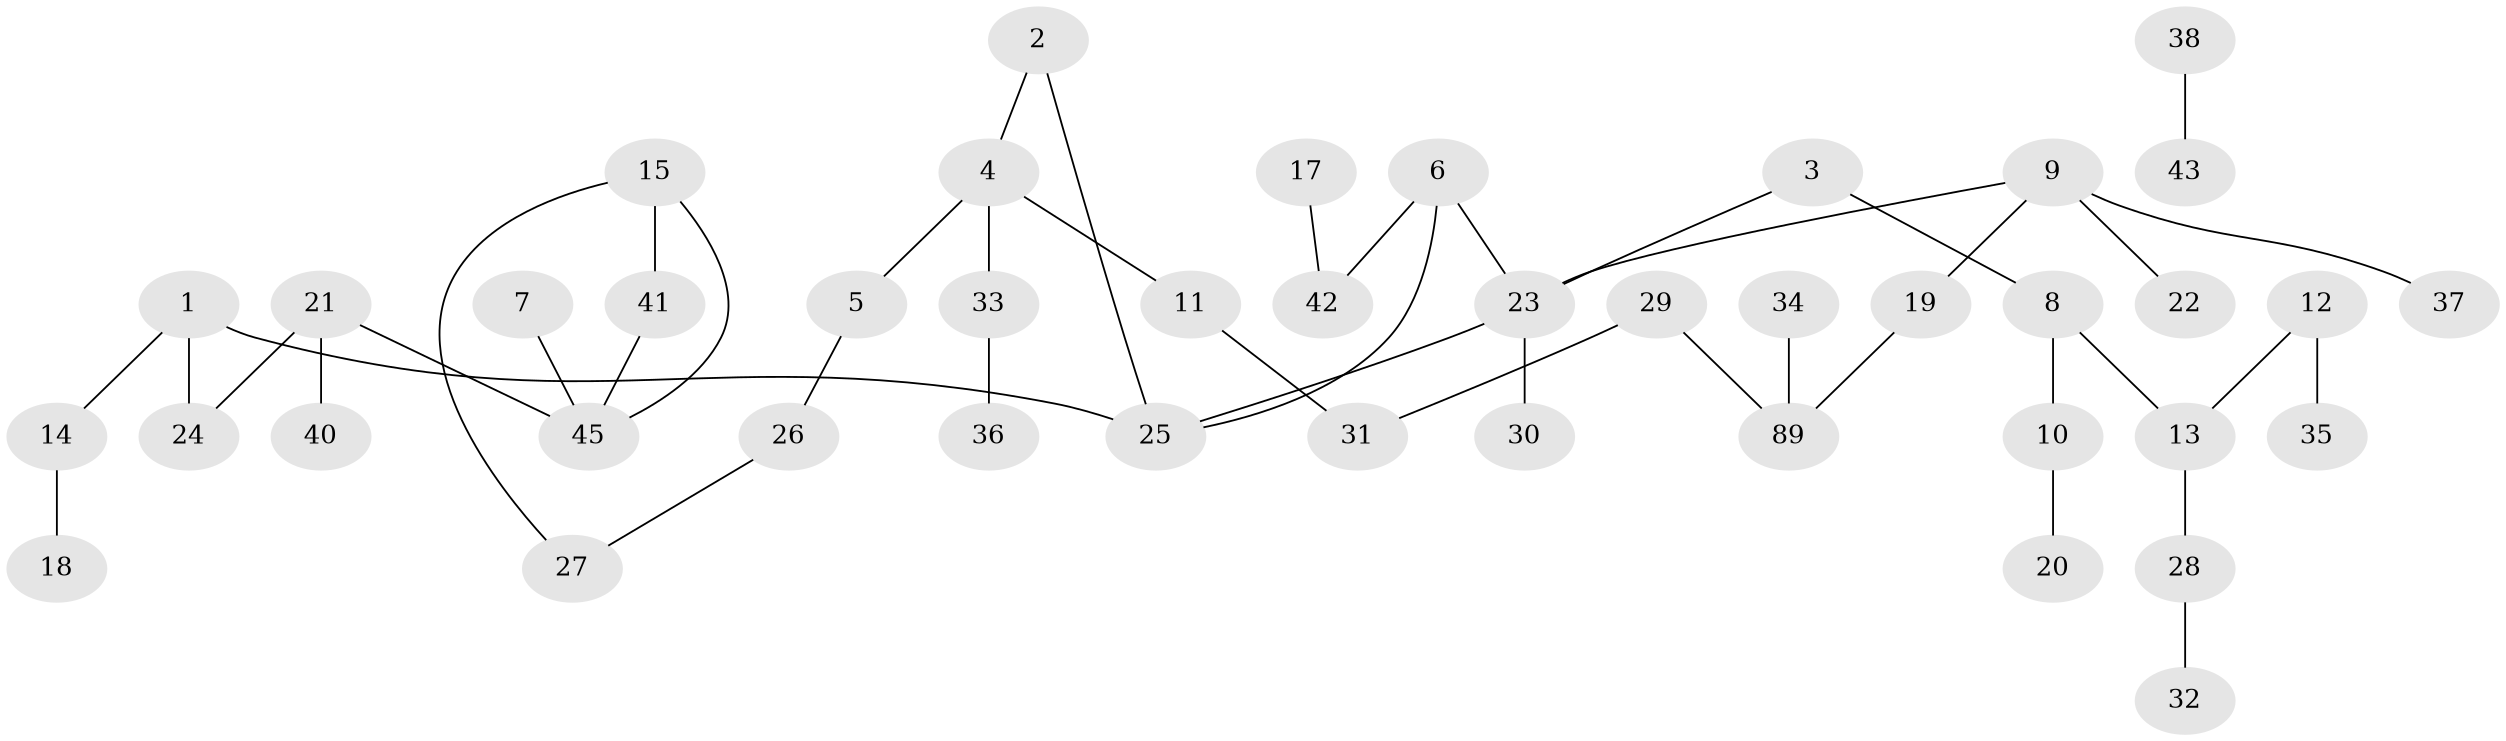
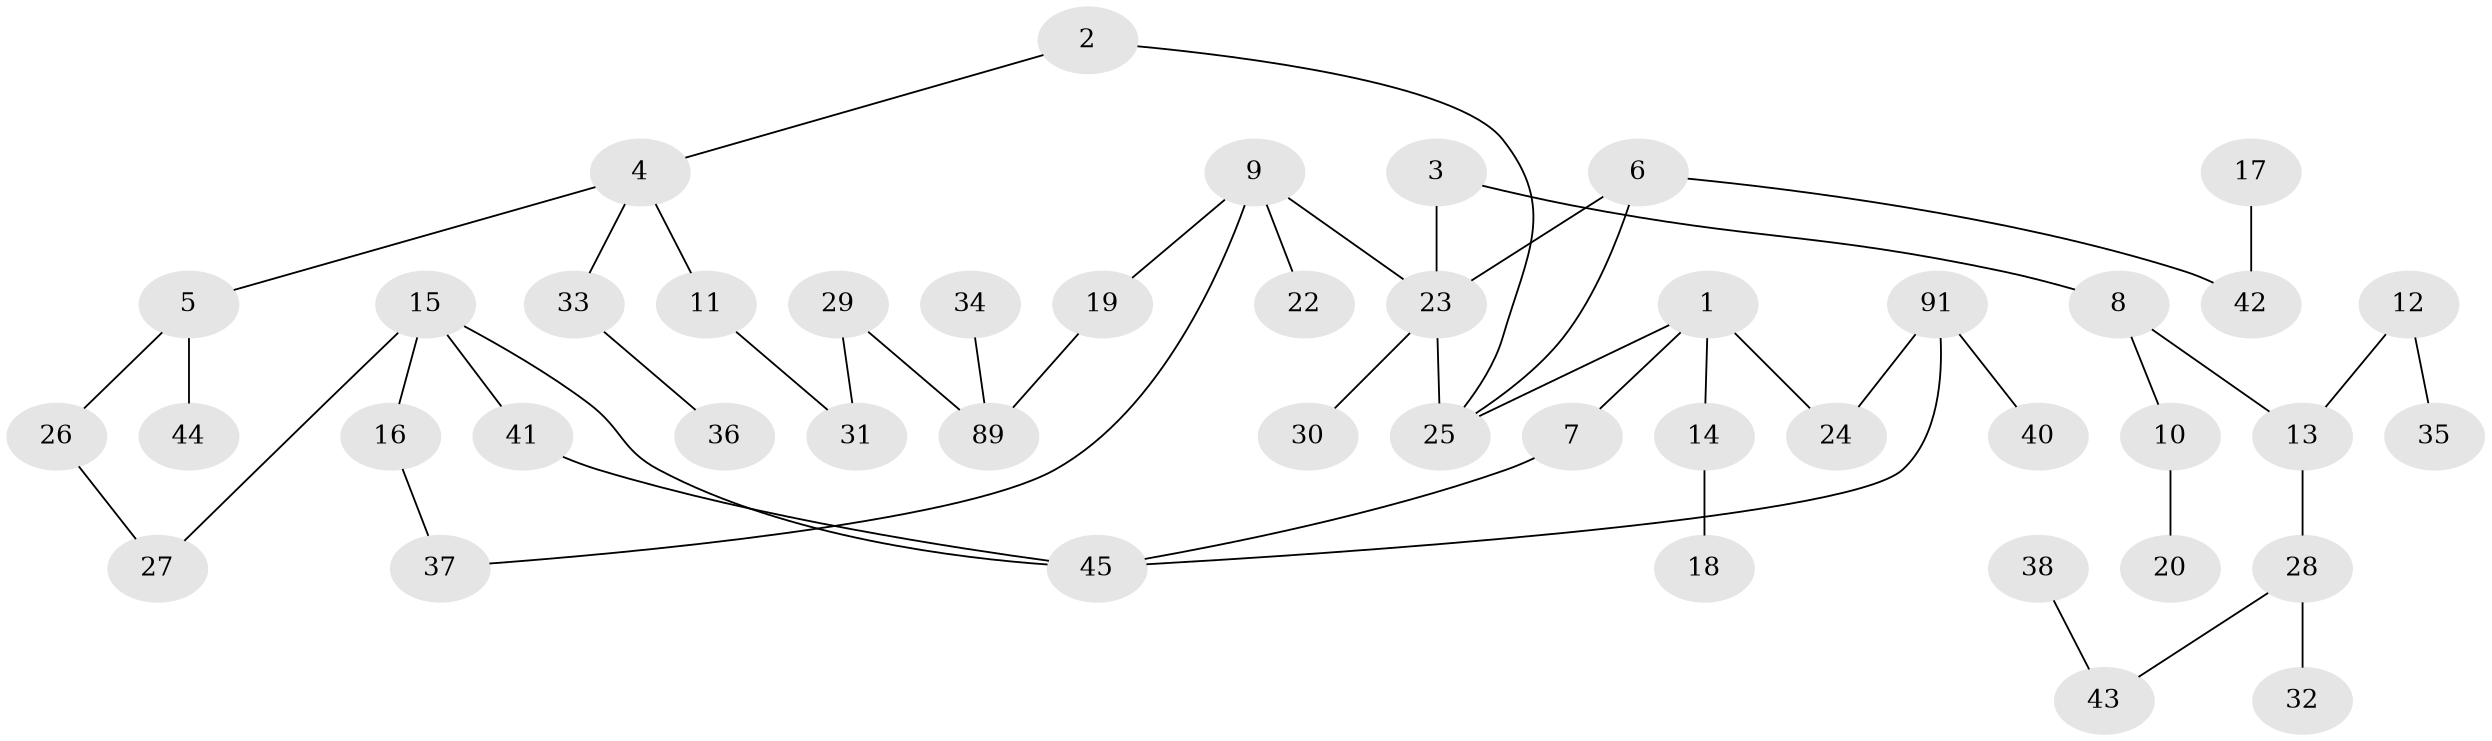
(321, 305) -> (1937, 305)
none -> (1640, 371)
none -> (189, 437)
none -> (391, 437)
none -> (2203, 635)
